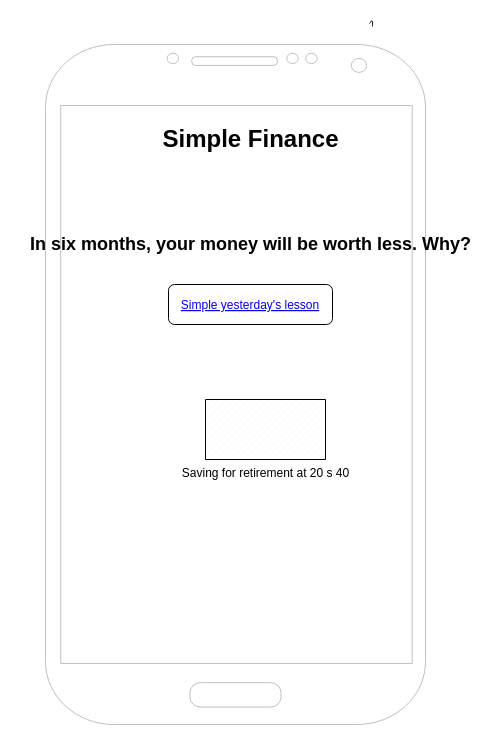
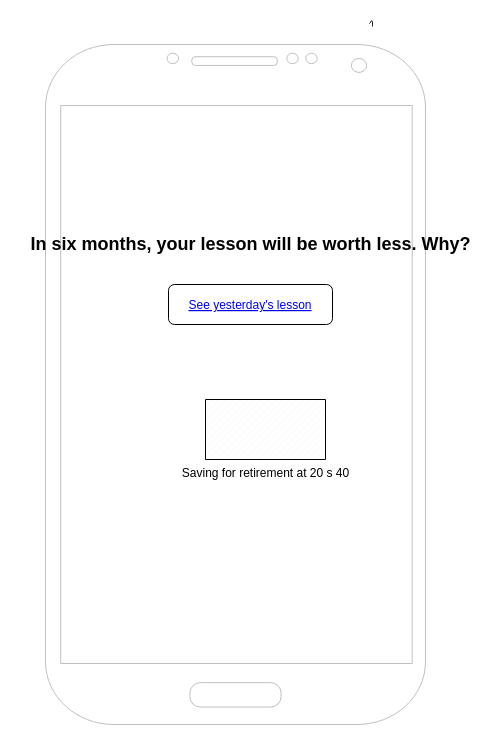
(251, 140) -> none
(251, 245) -> (251, 245)
(250, 305) -> (250, 305)
